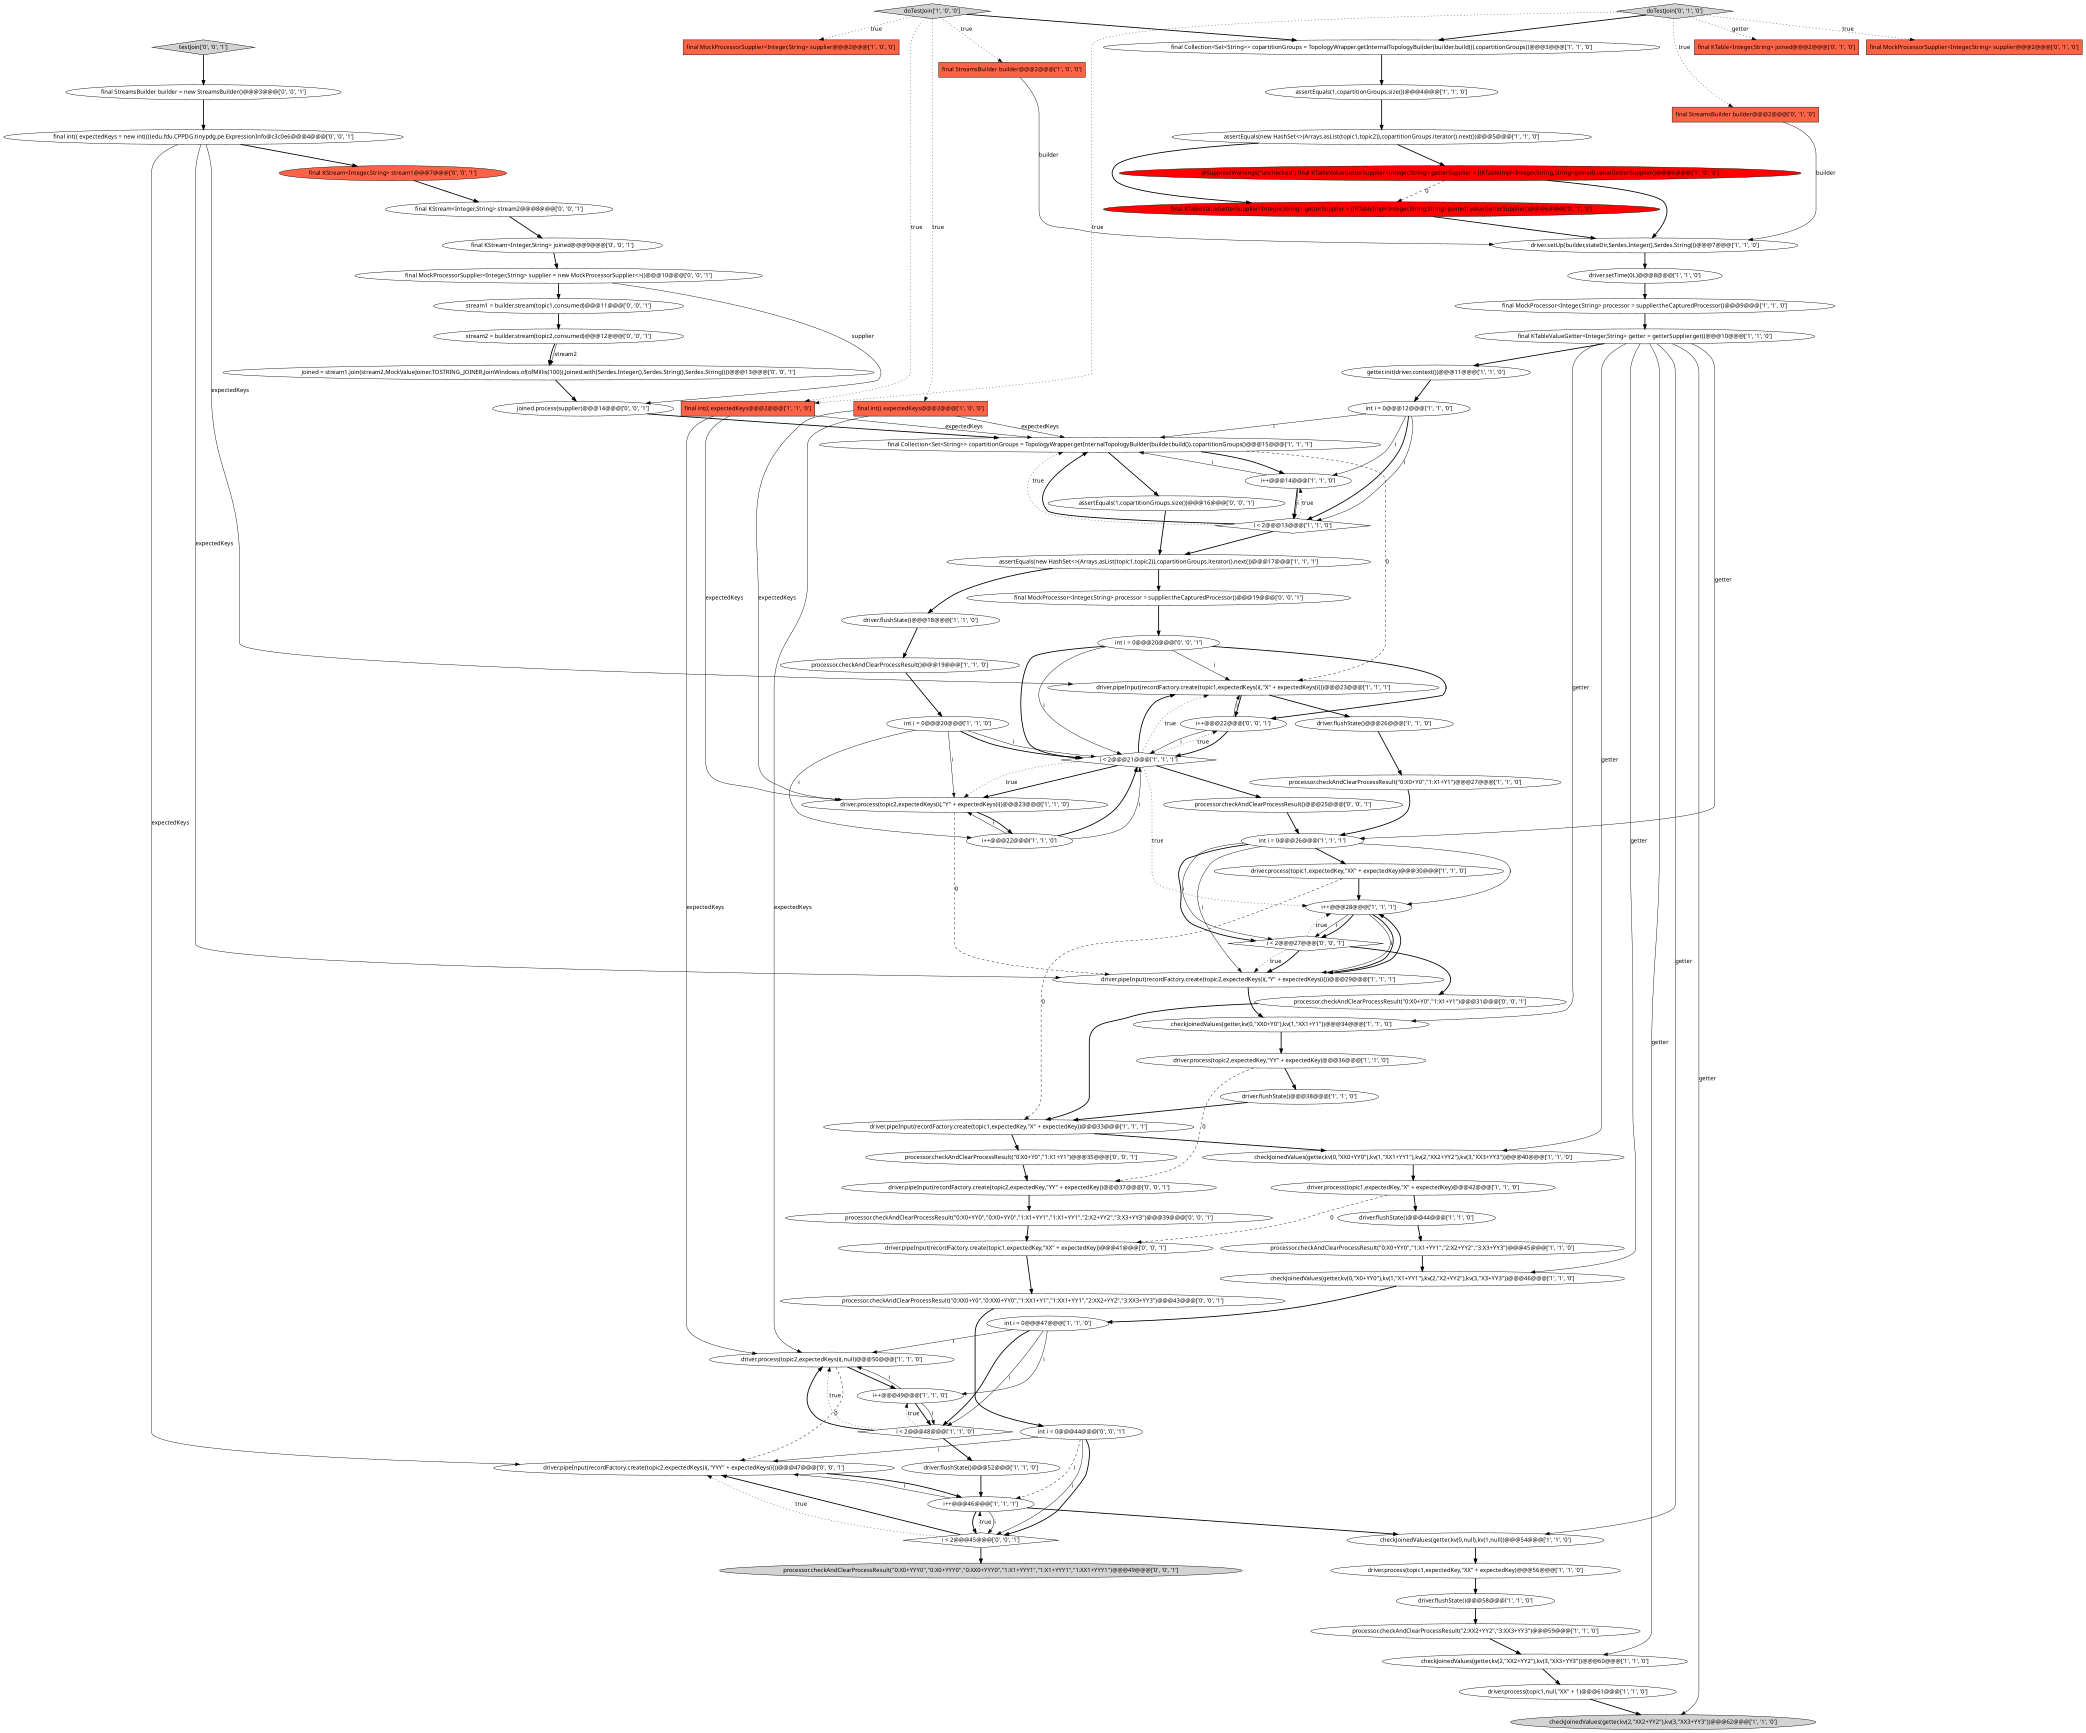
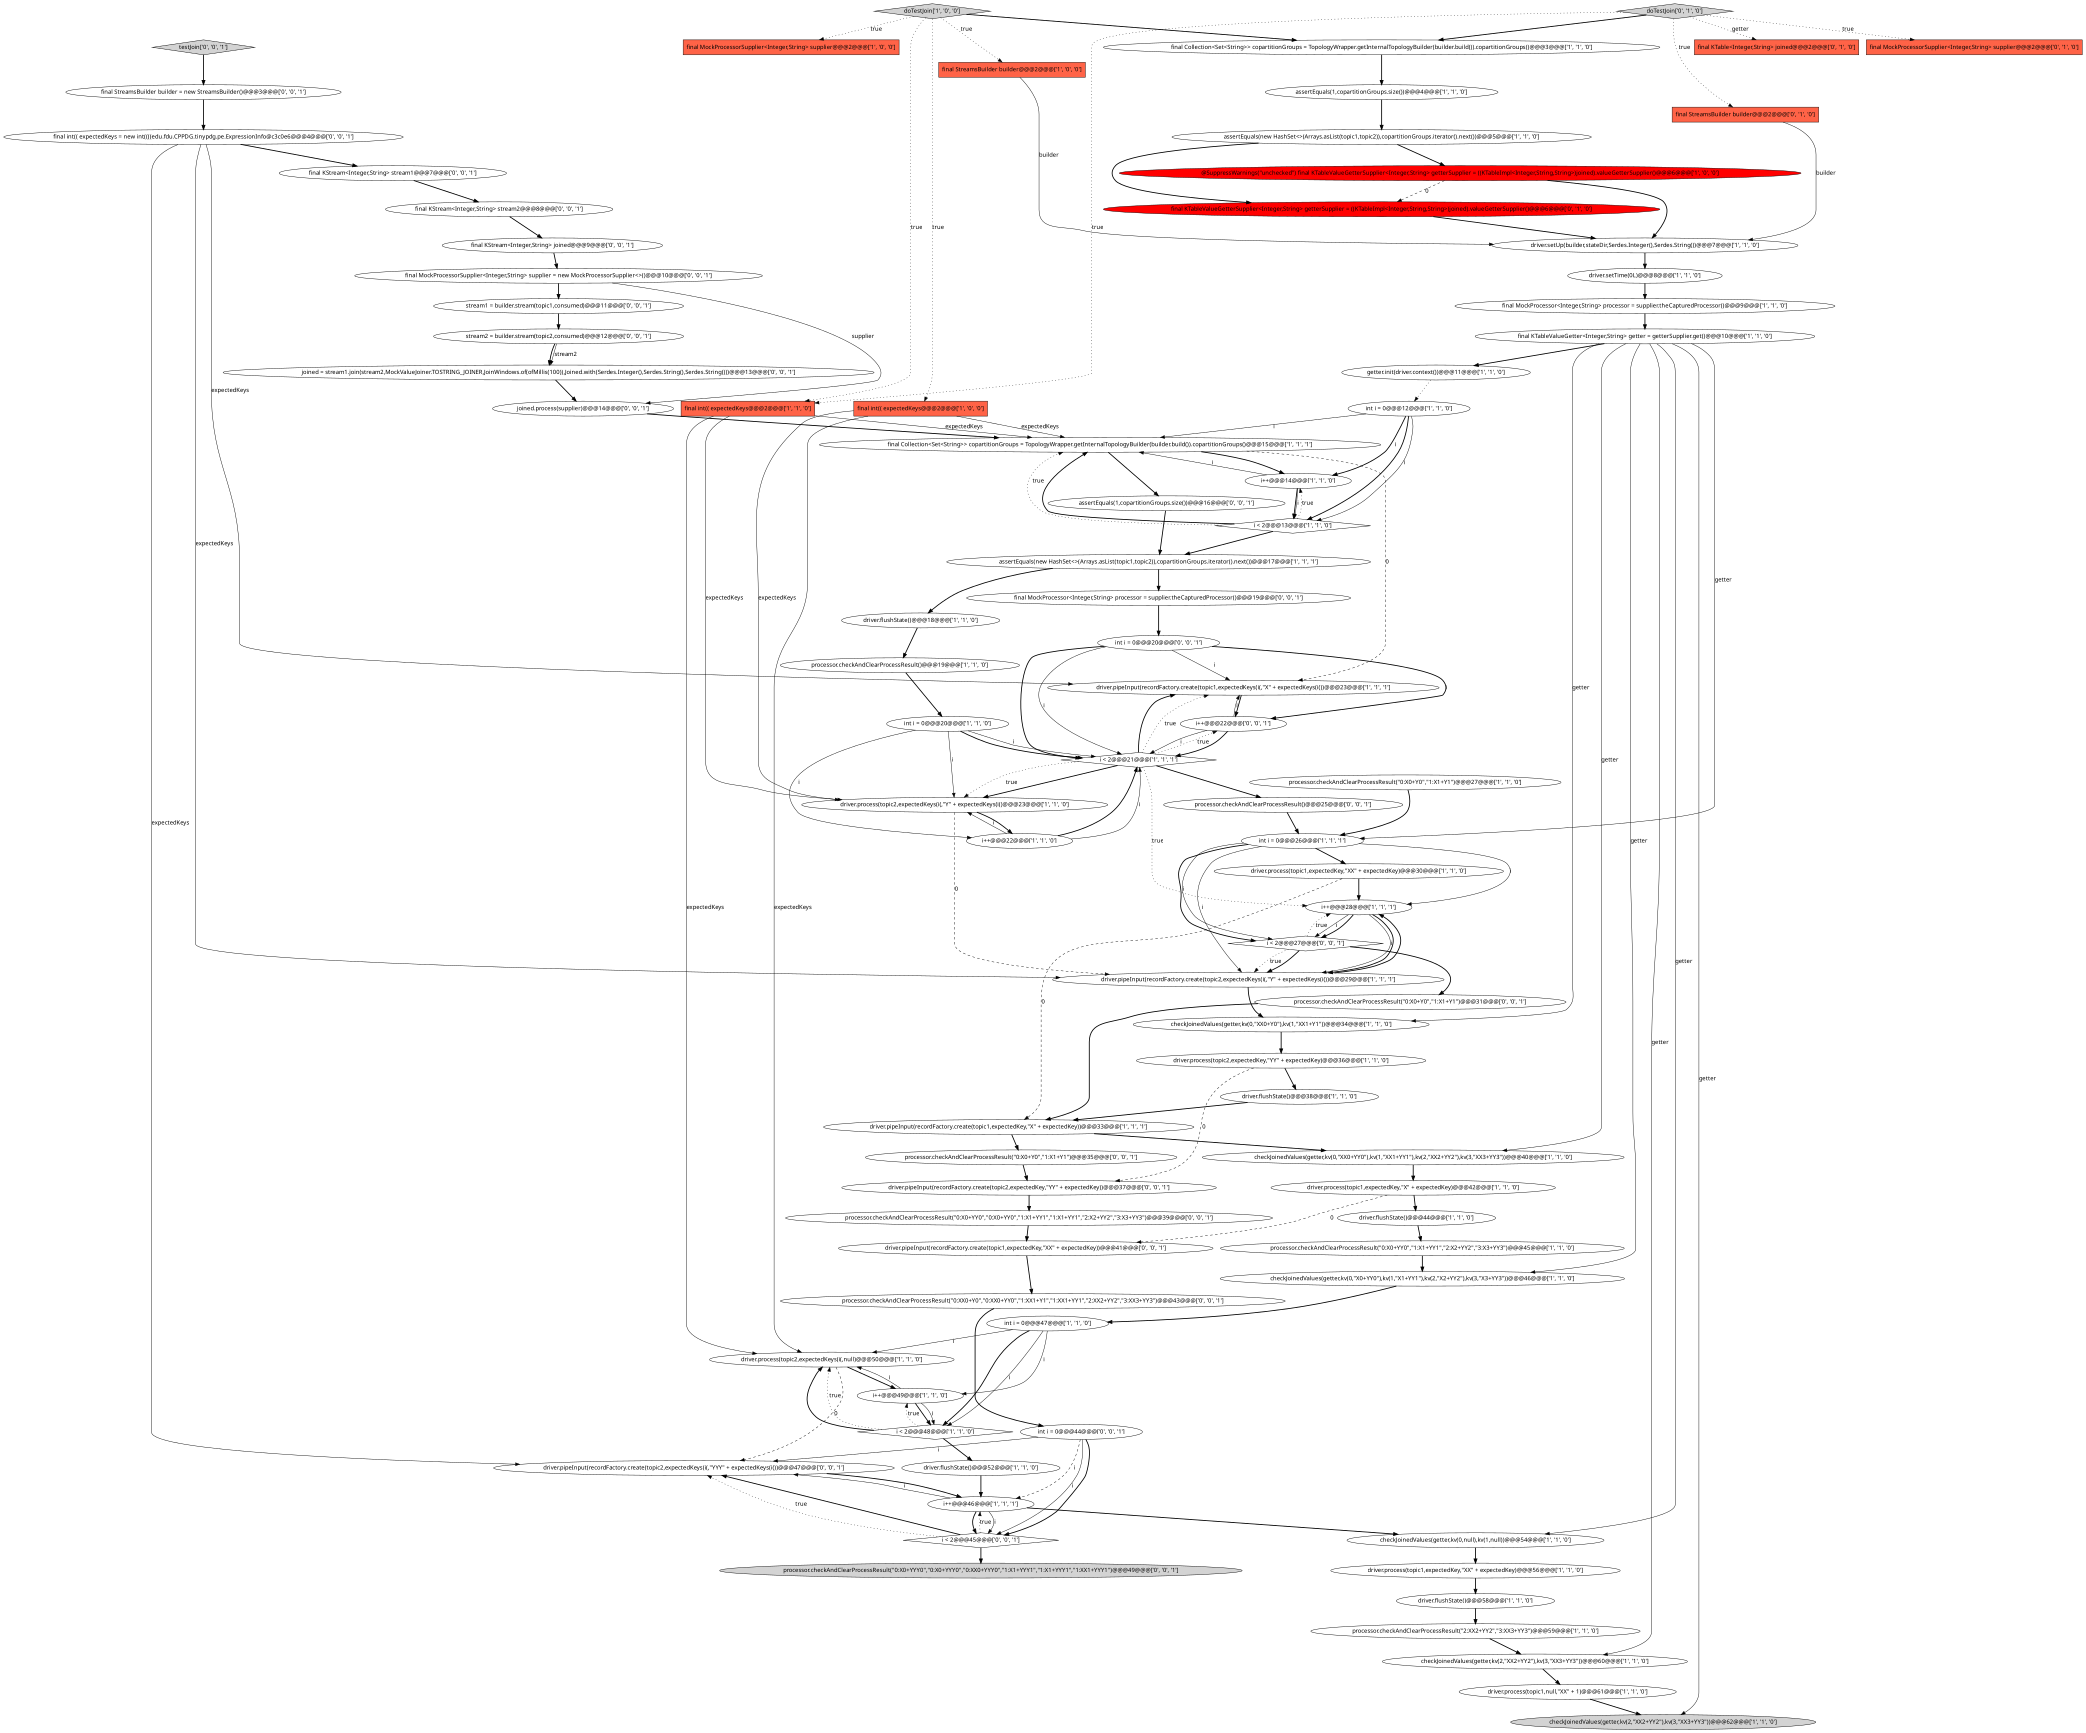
(393, 173) -> (393, 173)
(1424, 389) -> (1424, 389)
(1380, 455) -> (1380, 455)
(1374, 724) -> none
